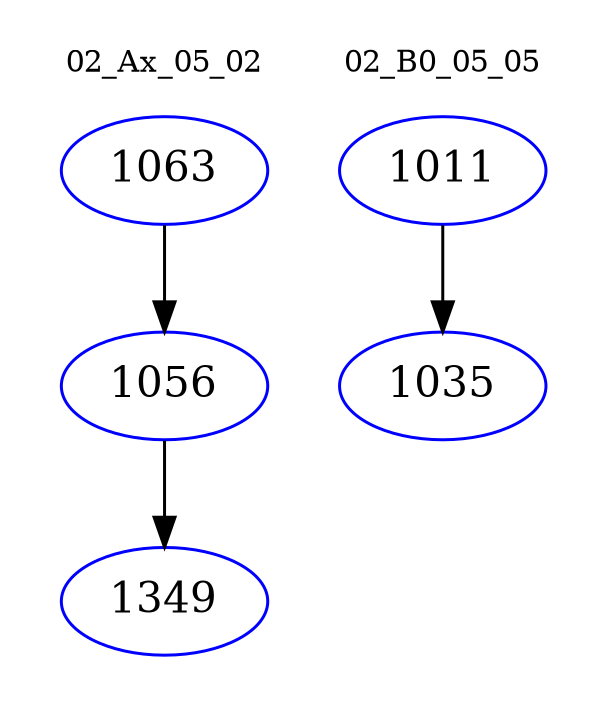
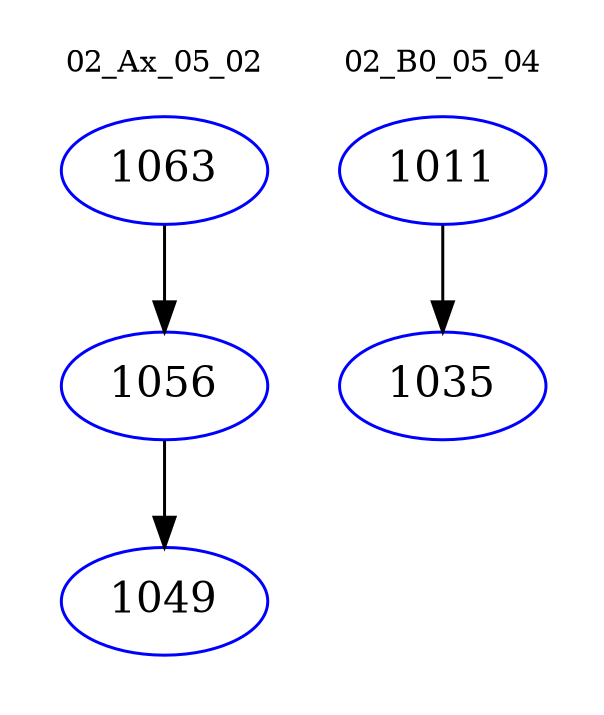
(443, 64) -> (443, 64)
(165, 601) -> (165, 601)
